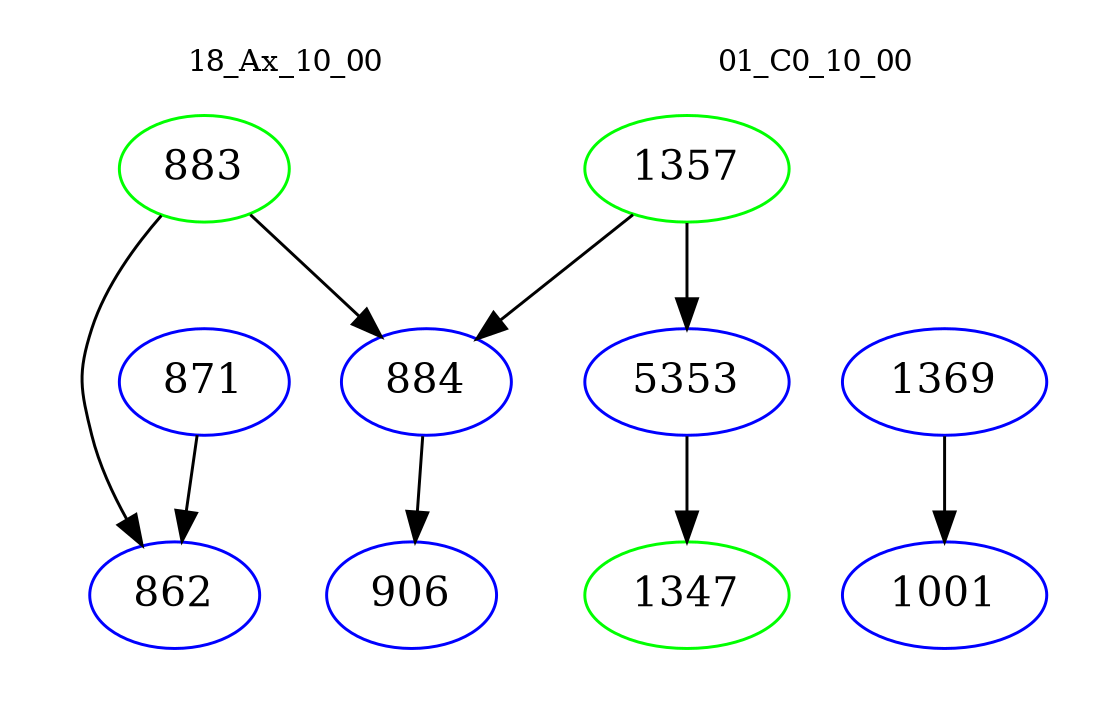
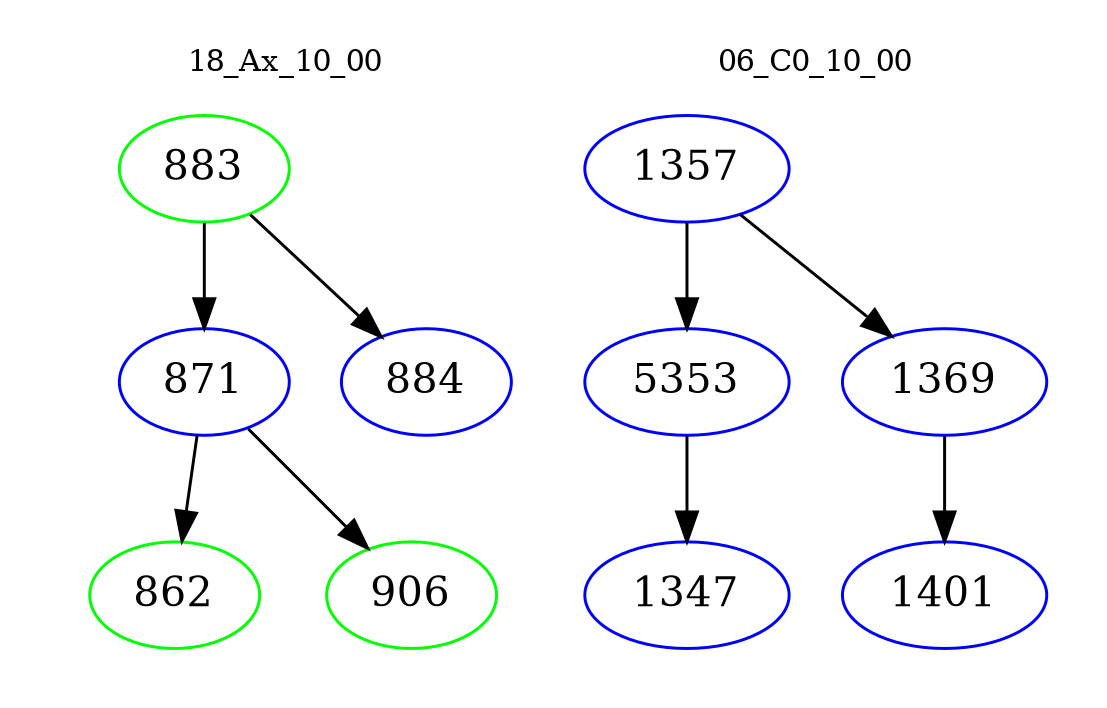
(816, 64) -> (816, 64)
(687, 169) -> (687, 169)
(580, 257) -> (804, 266)
(84, 361) -> (204, 261)
(420, 474) -> (297, 478)
(175, 595) -> (175, 595)
(412, 595) -> (412, 595)
(687, 595) -> (687, 595)
(945, 595) -> (945, 595)
